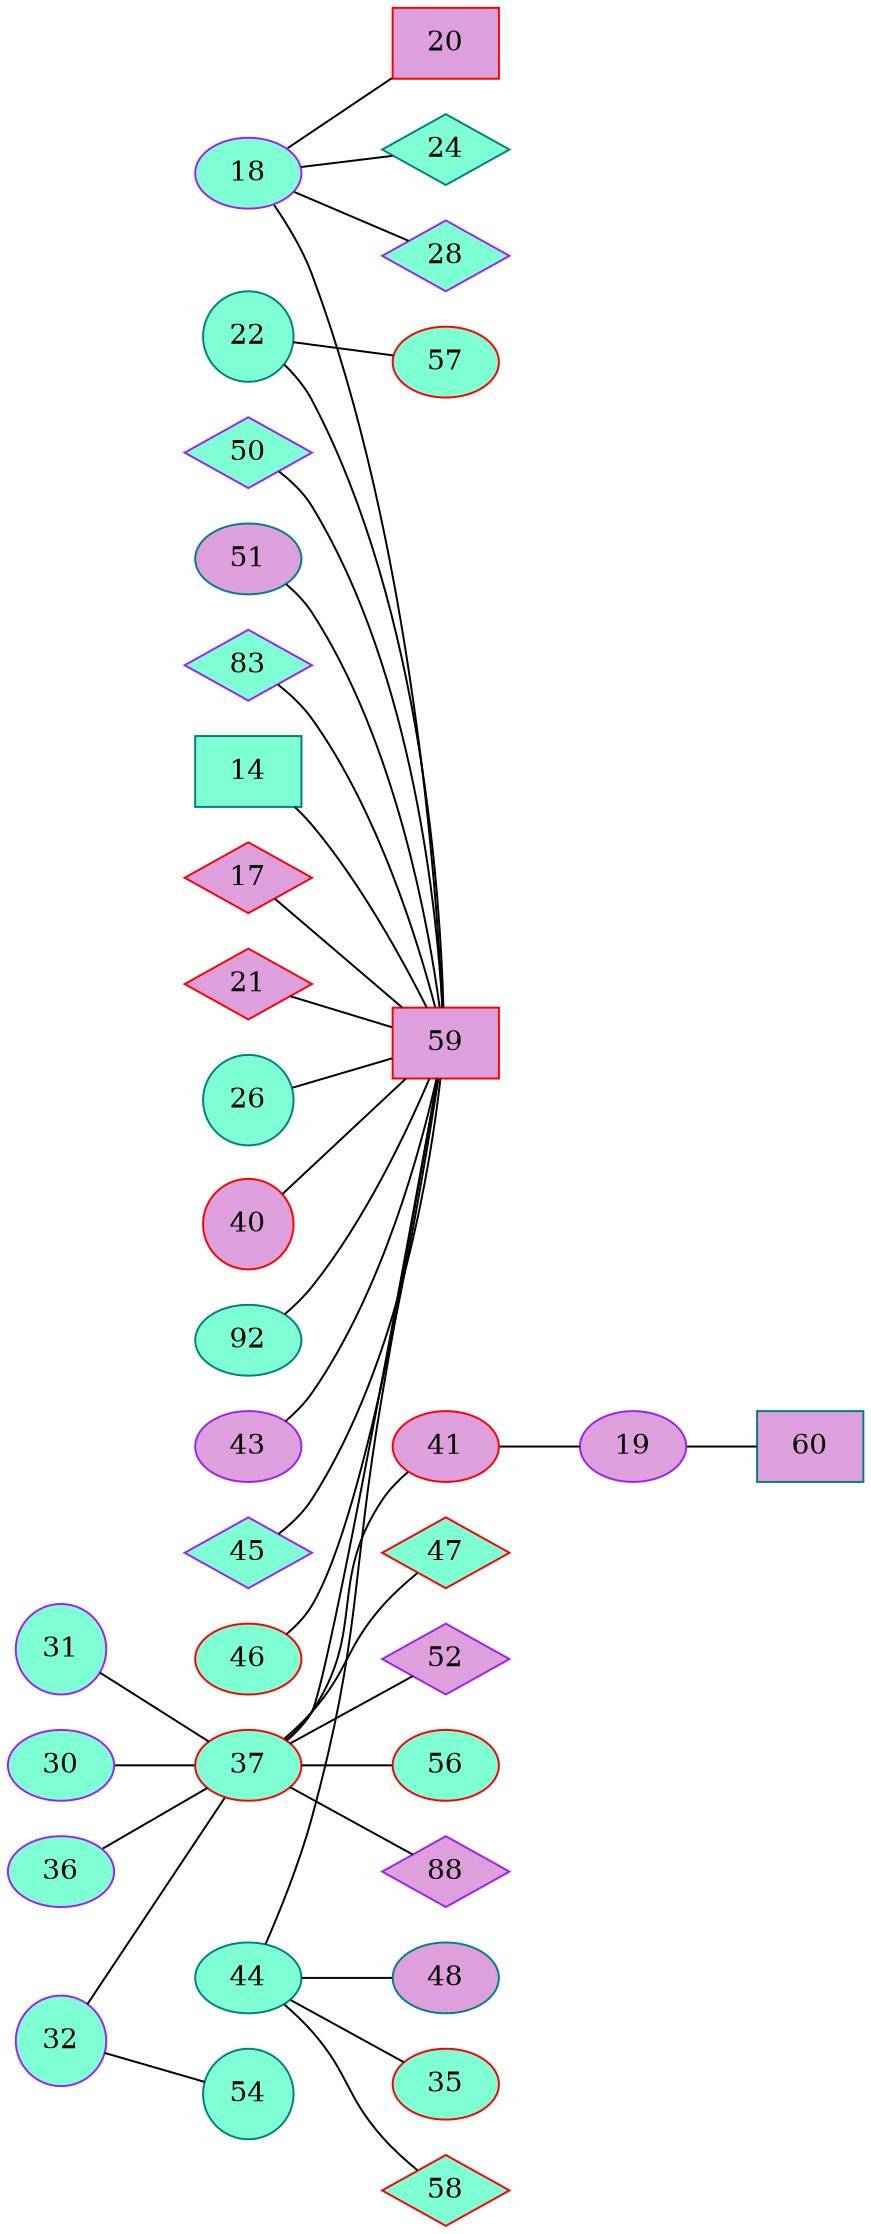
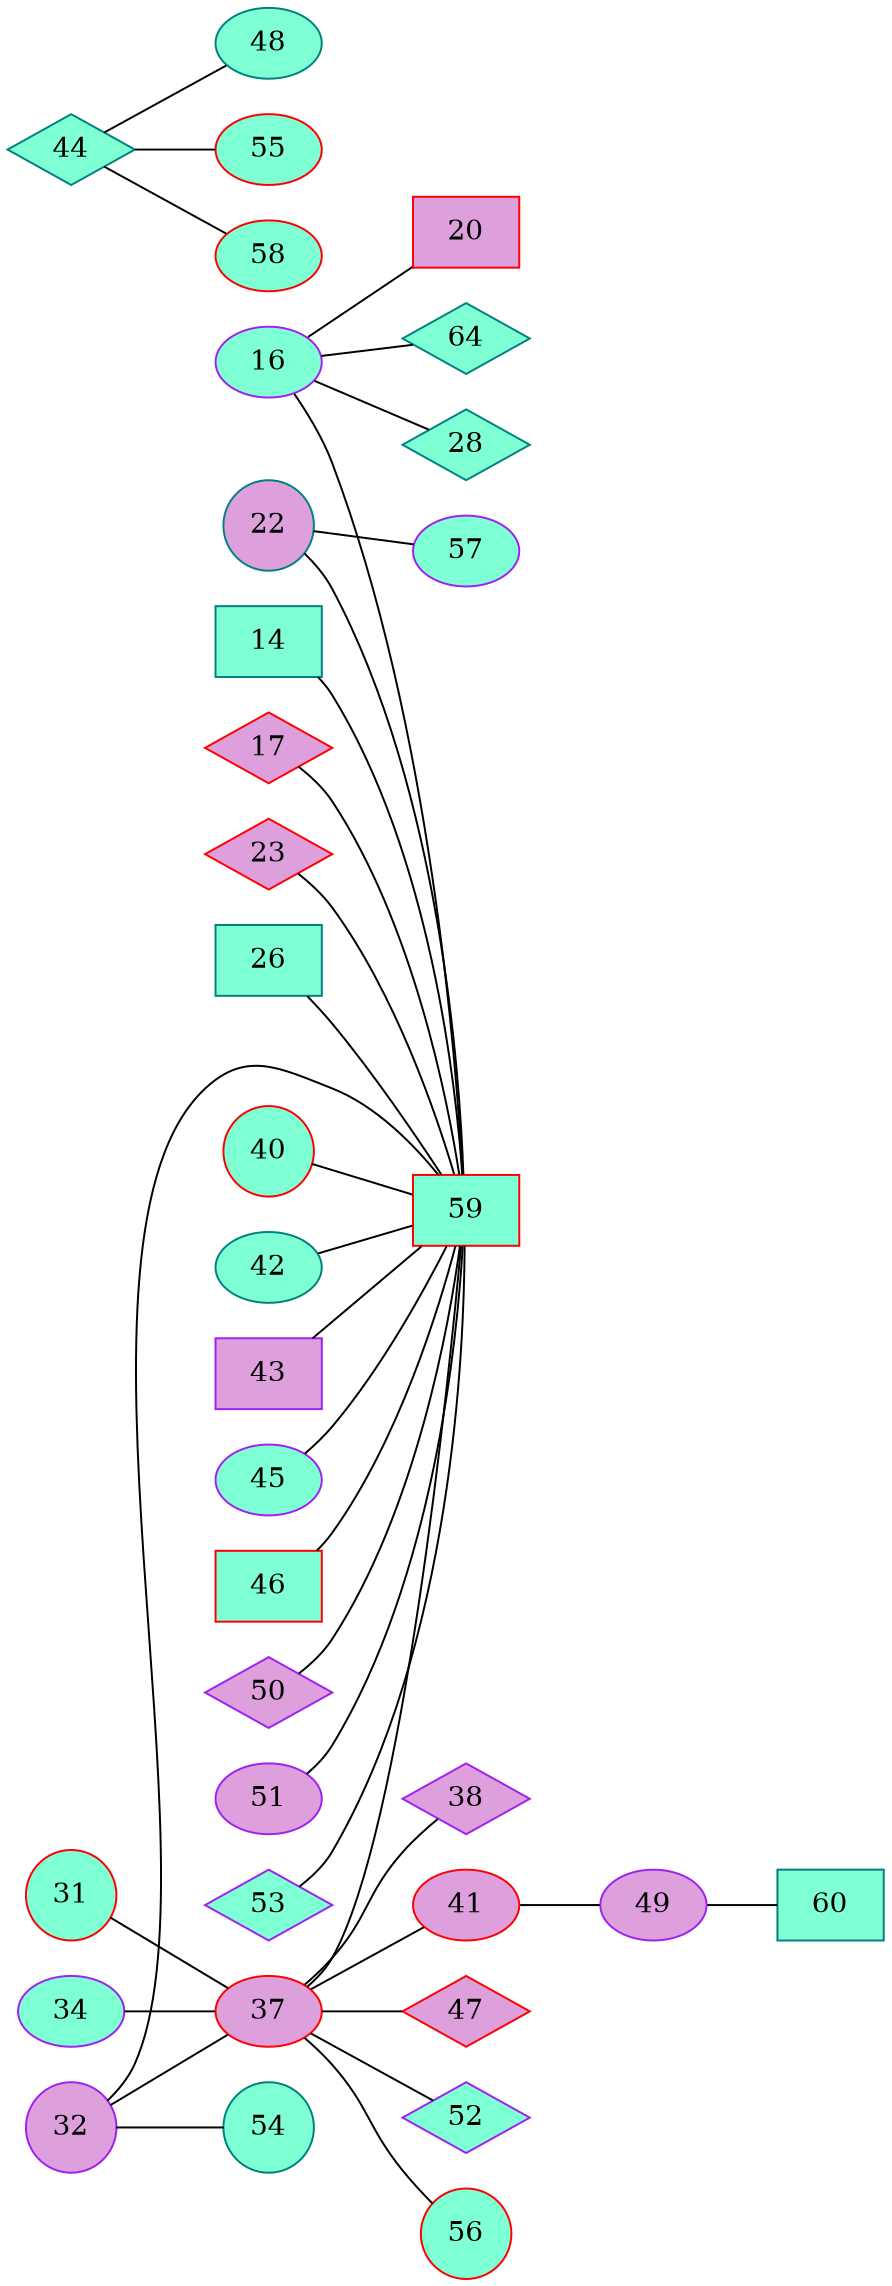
(446, 150) -> (466, 338)
(248, 173) -> (269, 362)
(446, 256) -> (466, 445)
(248, 337) -> (269, 525)
(446, 362) -> (466, 551)
(248, 453) -> (269, 1692)
(248, 559) -> (269, 1799)
(248, 665) -> (269, 1905)
(248, 984) -> (269, 854)
(446, 1043) -> (466, 1210)
(248, 1100) -> (269, 960)
(248, 1224) -> (269, 1151)
(248, 1340) -> (269, 1267)
(248, 1447) -> (269, 1374)
(633, 1447) -> (653, 1905)
(810, 1447) -> (831, 1905)
(248, 1553) -> (269, 1480)
(446, 1553) -> (466, 2011)
(61, 1649) -> (71, 1895)
(248, 1659) -> (269, 1586)
(446, 1659) -> (466, 2118)
(332, 1734) -> (139, 1456)
(61, 1765) -> (71, 2011)
(248, 1765) -> (269, 2011)
(446, 1765) -> (466, 2234)
(61, 1872) -> none
(446, 1872) -> (466, 1799)
(248, 1978) -> (71, 150)
(446, 1978) -> (269, 43)
(61, 2041) -> (71, 2127)
(446, 2084) -> (269, 150)
(446, 2190) -> (269, 256)
